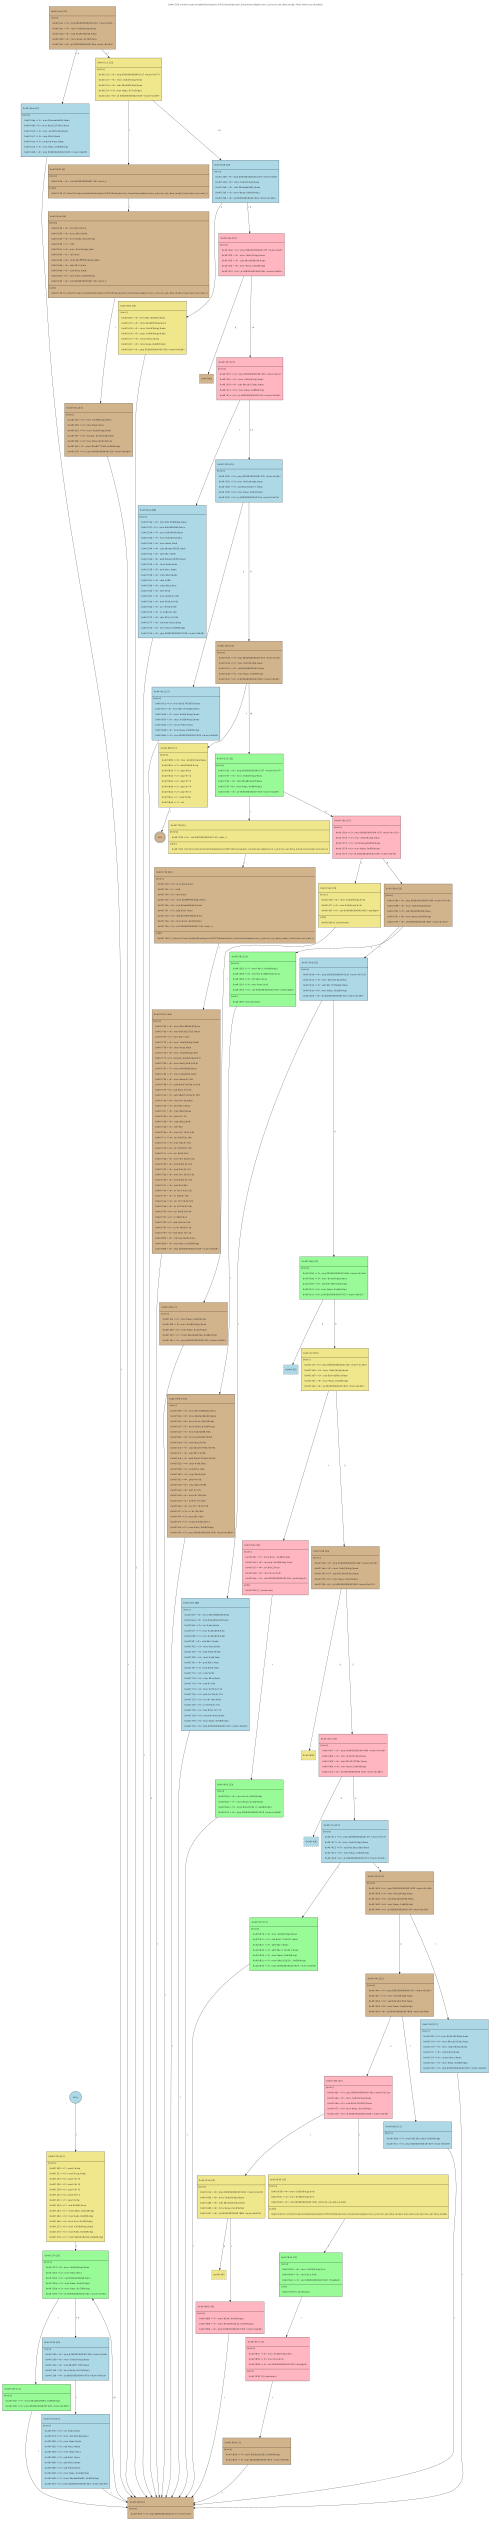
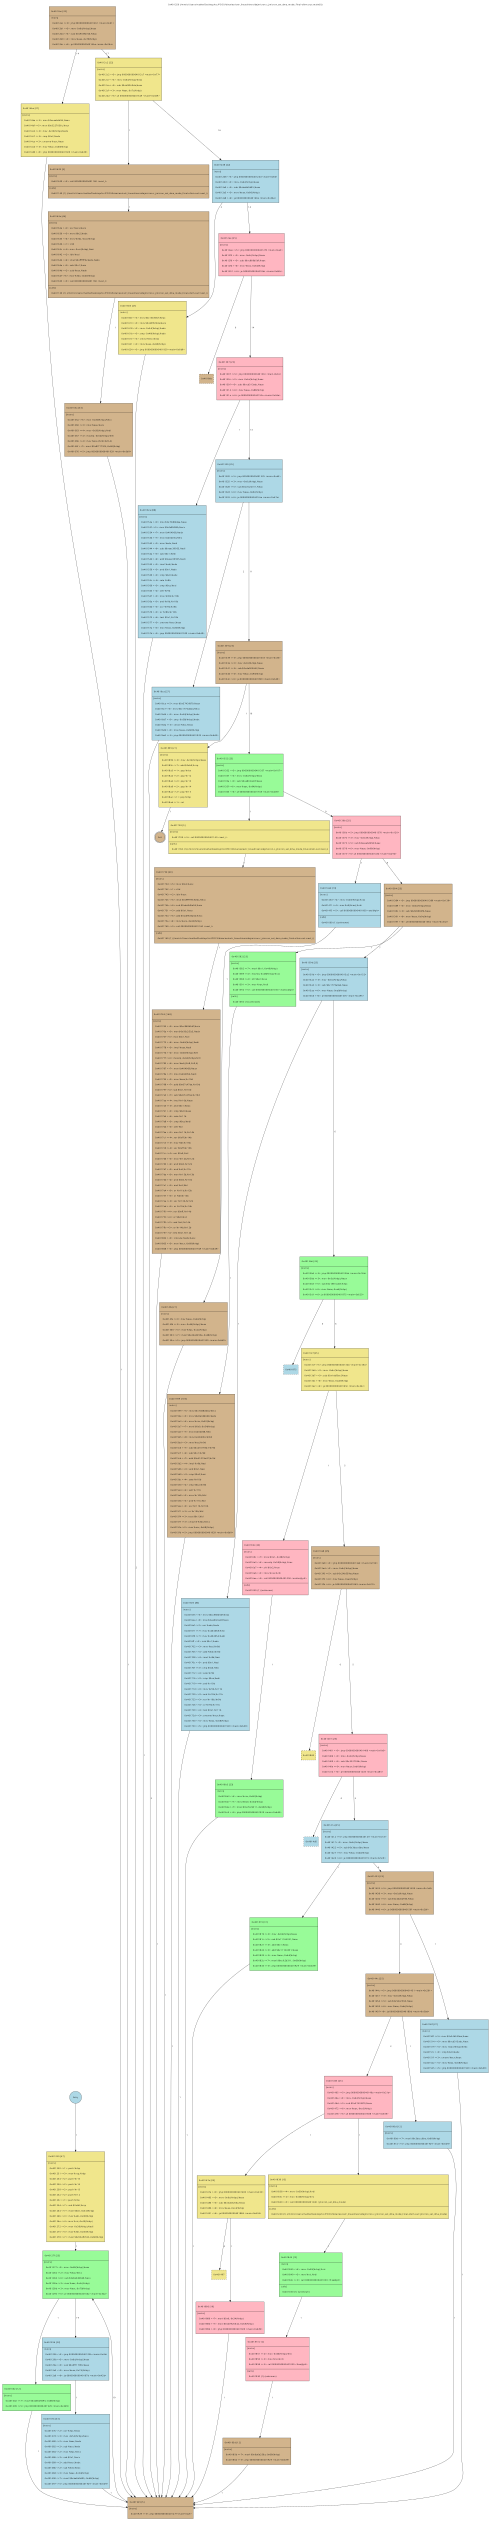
(55, 130) -> (55, 130)
(350, 905) -> (350, 905)
